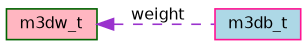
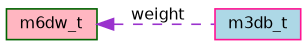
(52, 24) -> (52, 24)
